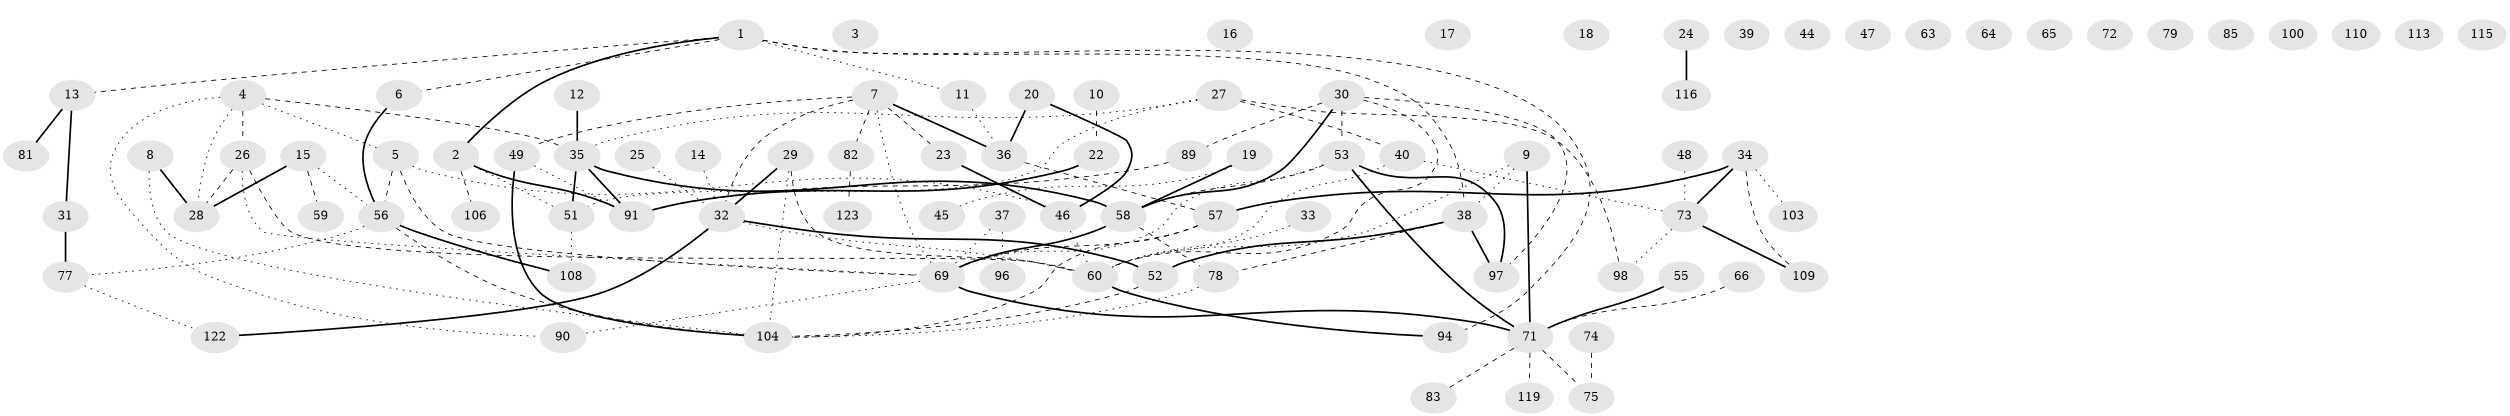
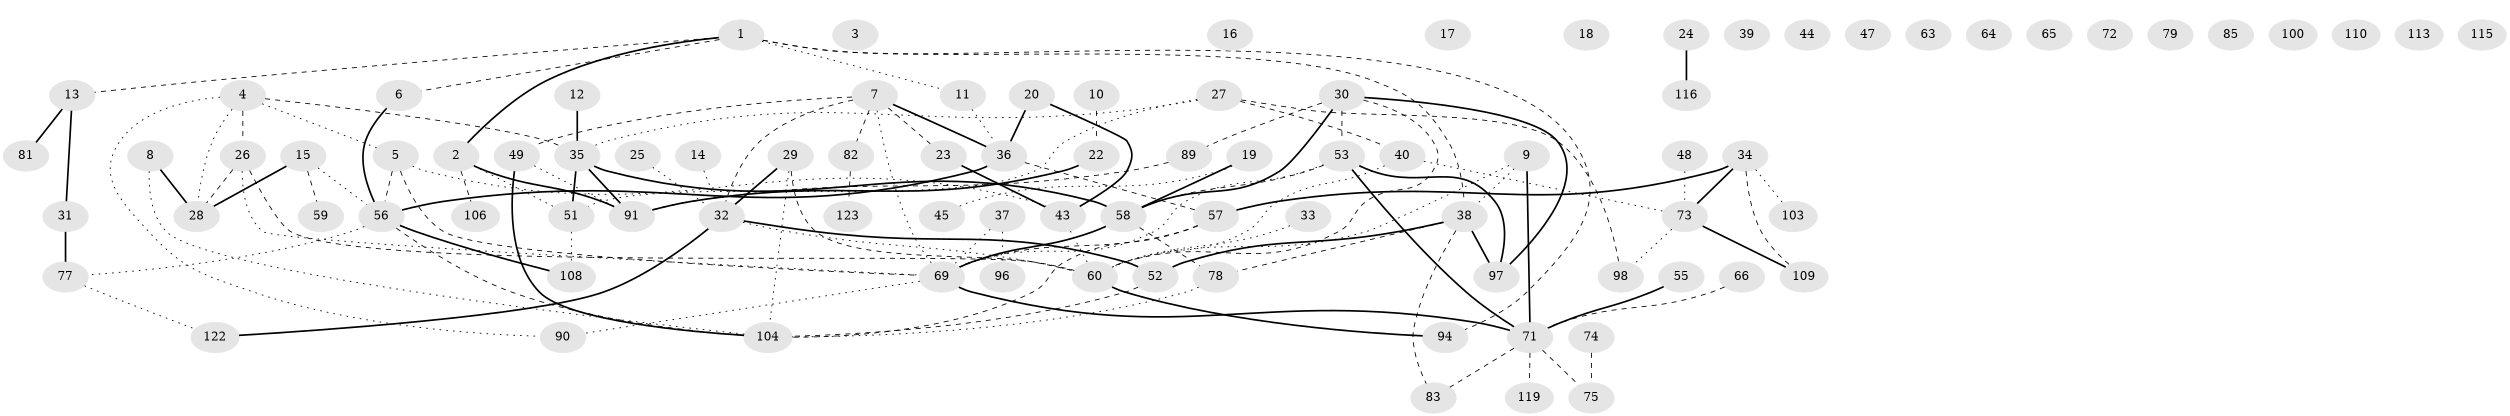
(1525, 123) -> (1525, 123)
none -> (696, 195)
(1063, 216) -> (1063, 216)
none -> (1420, 304)
